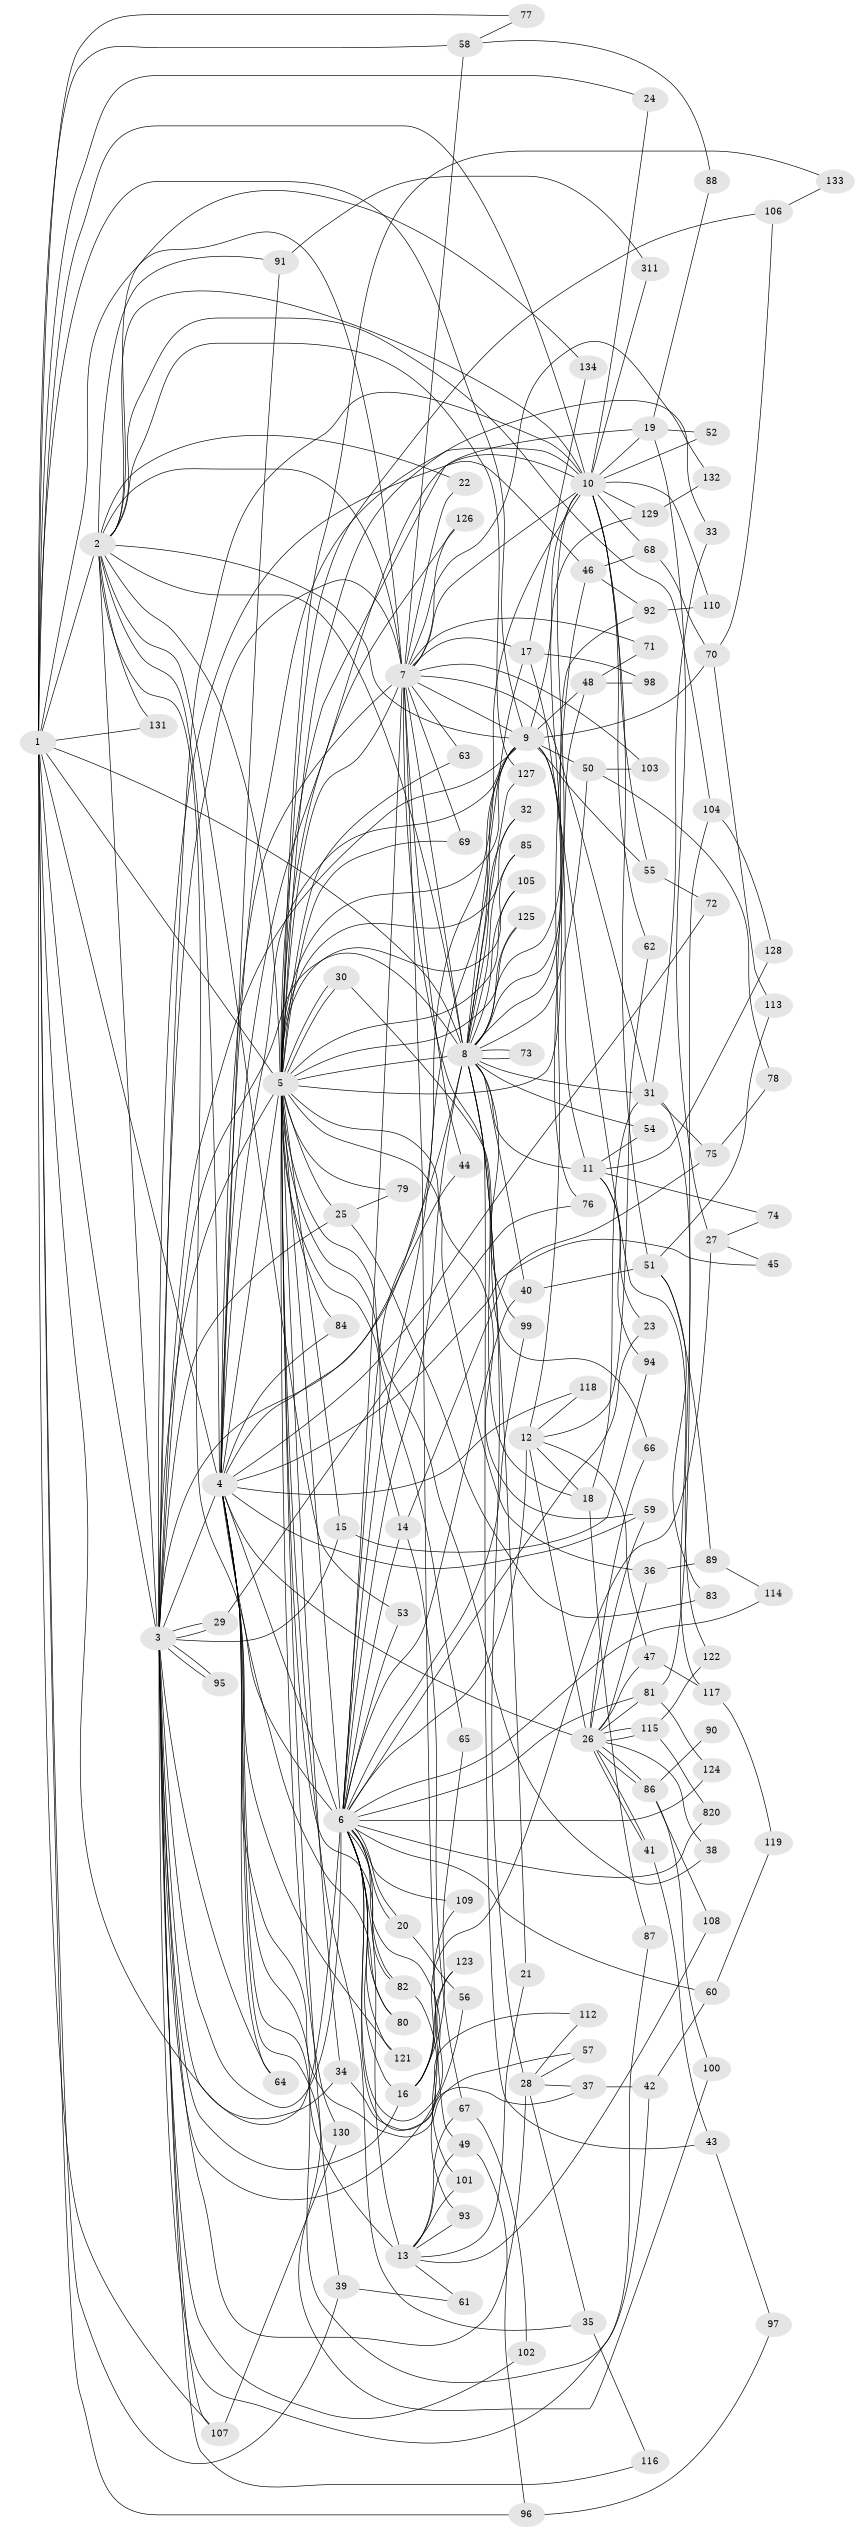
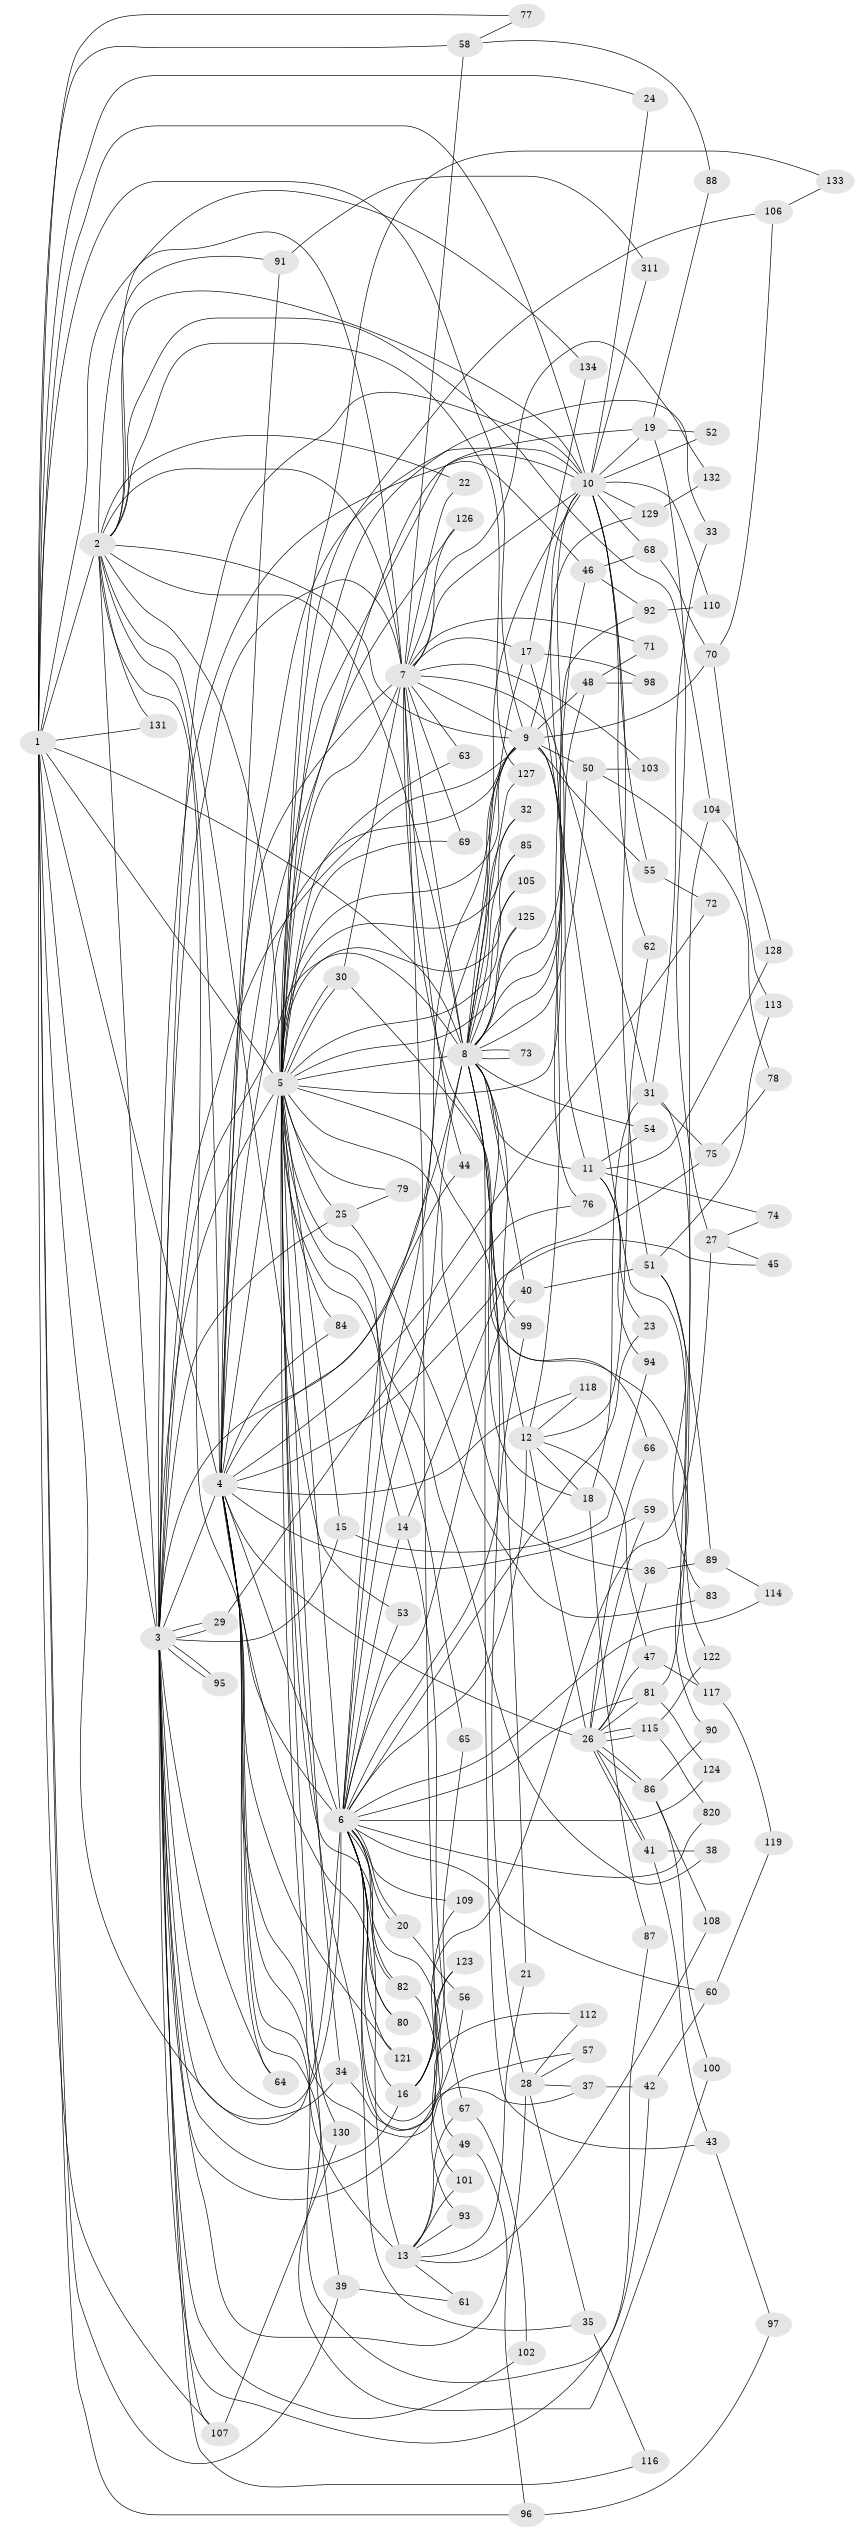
(547, 1081) -> (505, 1243)
(376, 1248) -> (374, 820)
(479, 1276) -> (626, 1381)
(674, 1778) -> (681, 1851)
